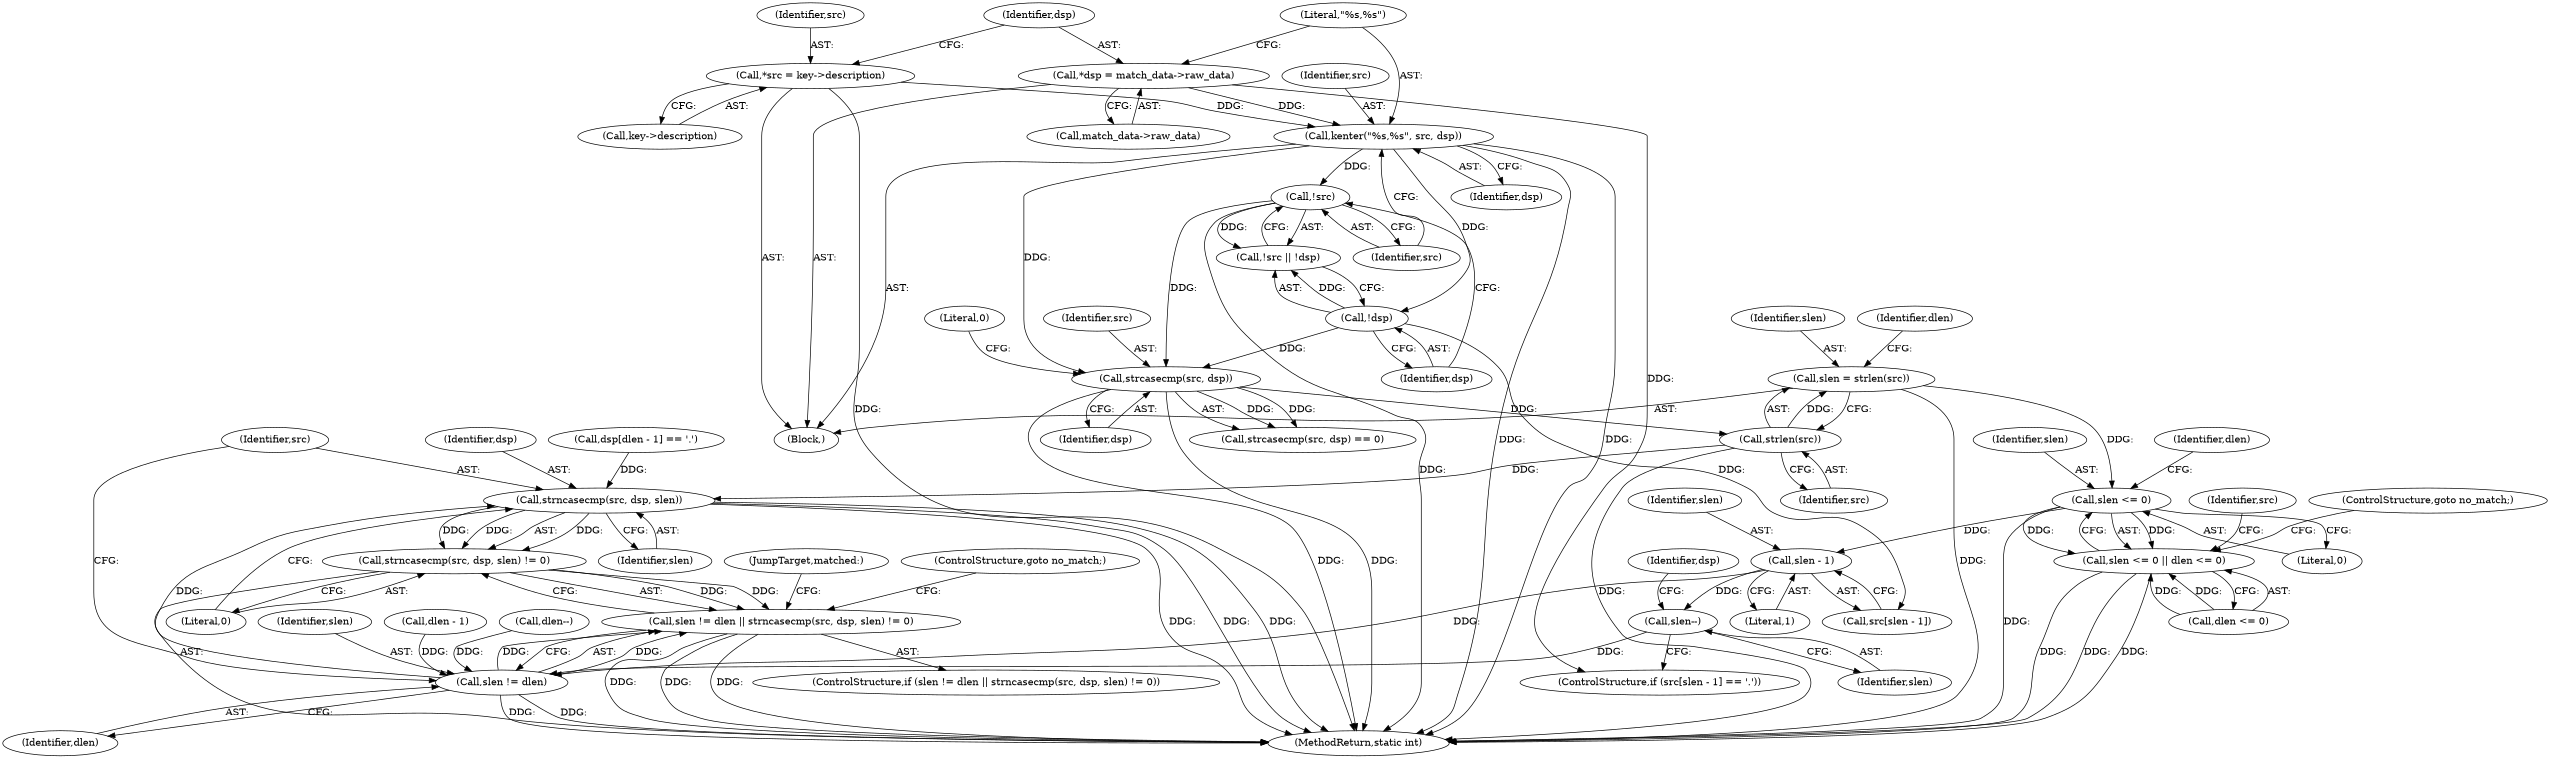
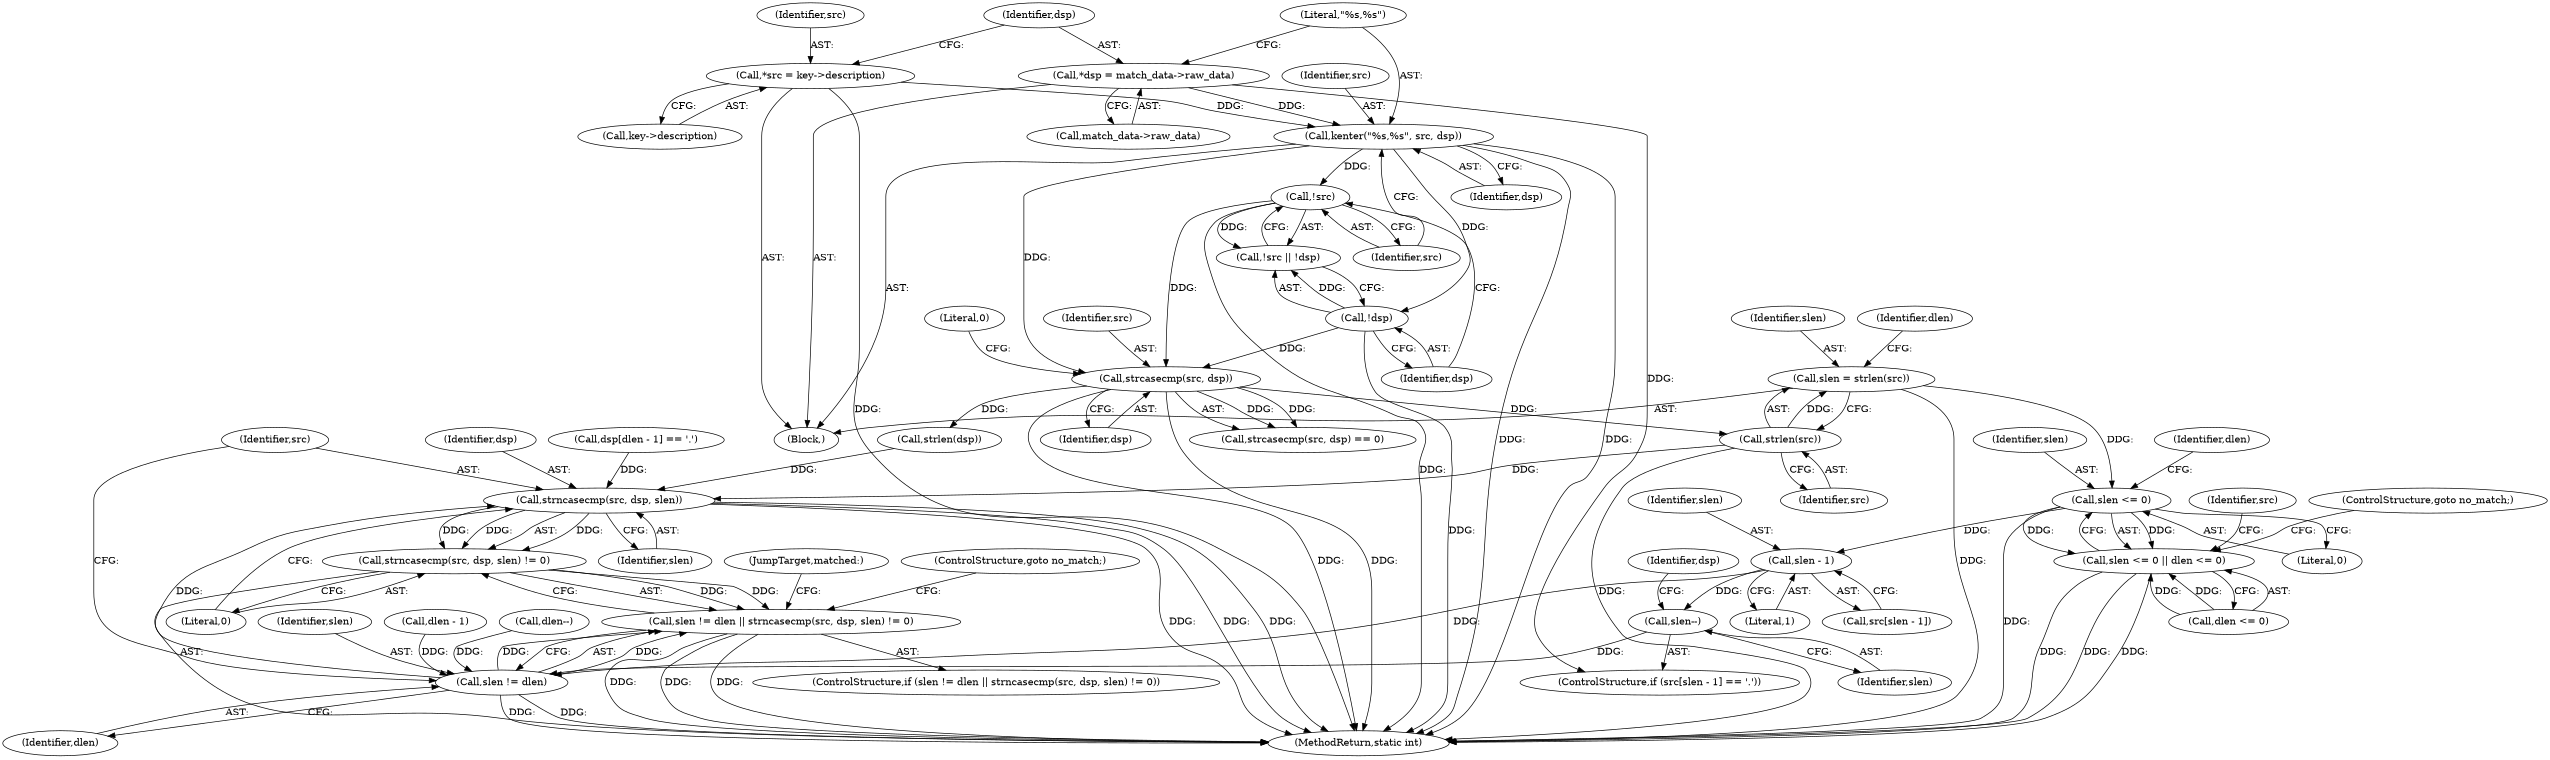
none -> (940, 440)
(1645, 467) -> (1449, 515)
(1681, 652) -> (1681, 652)
